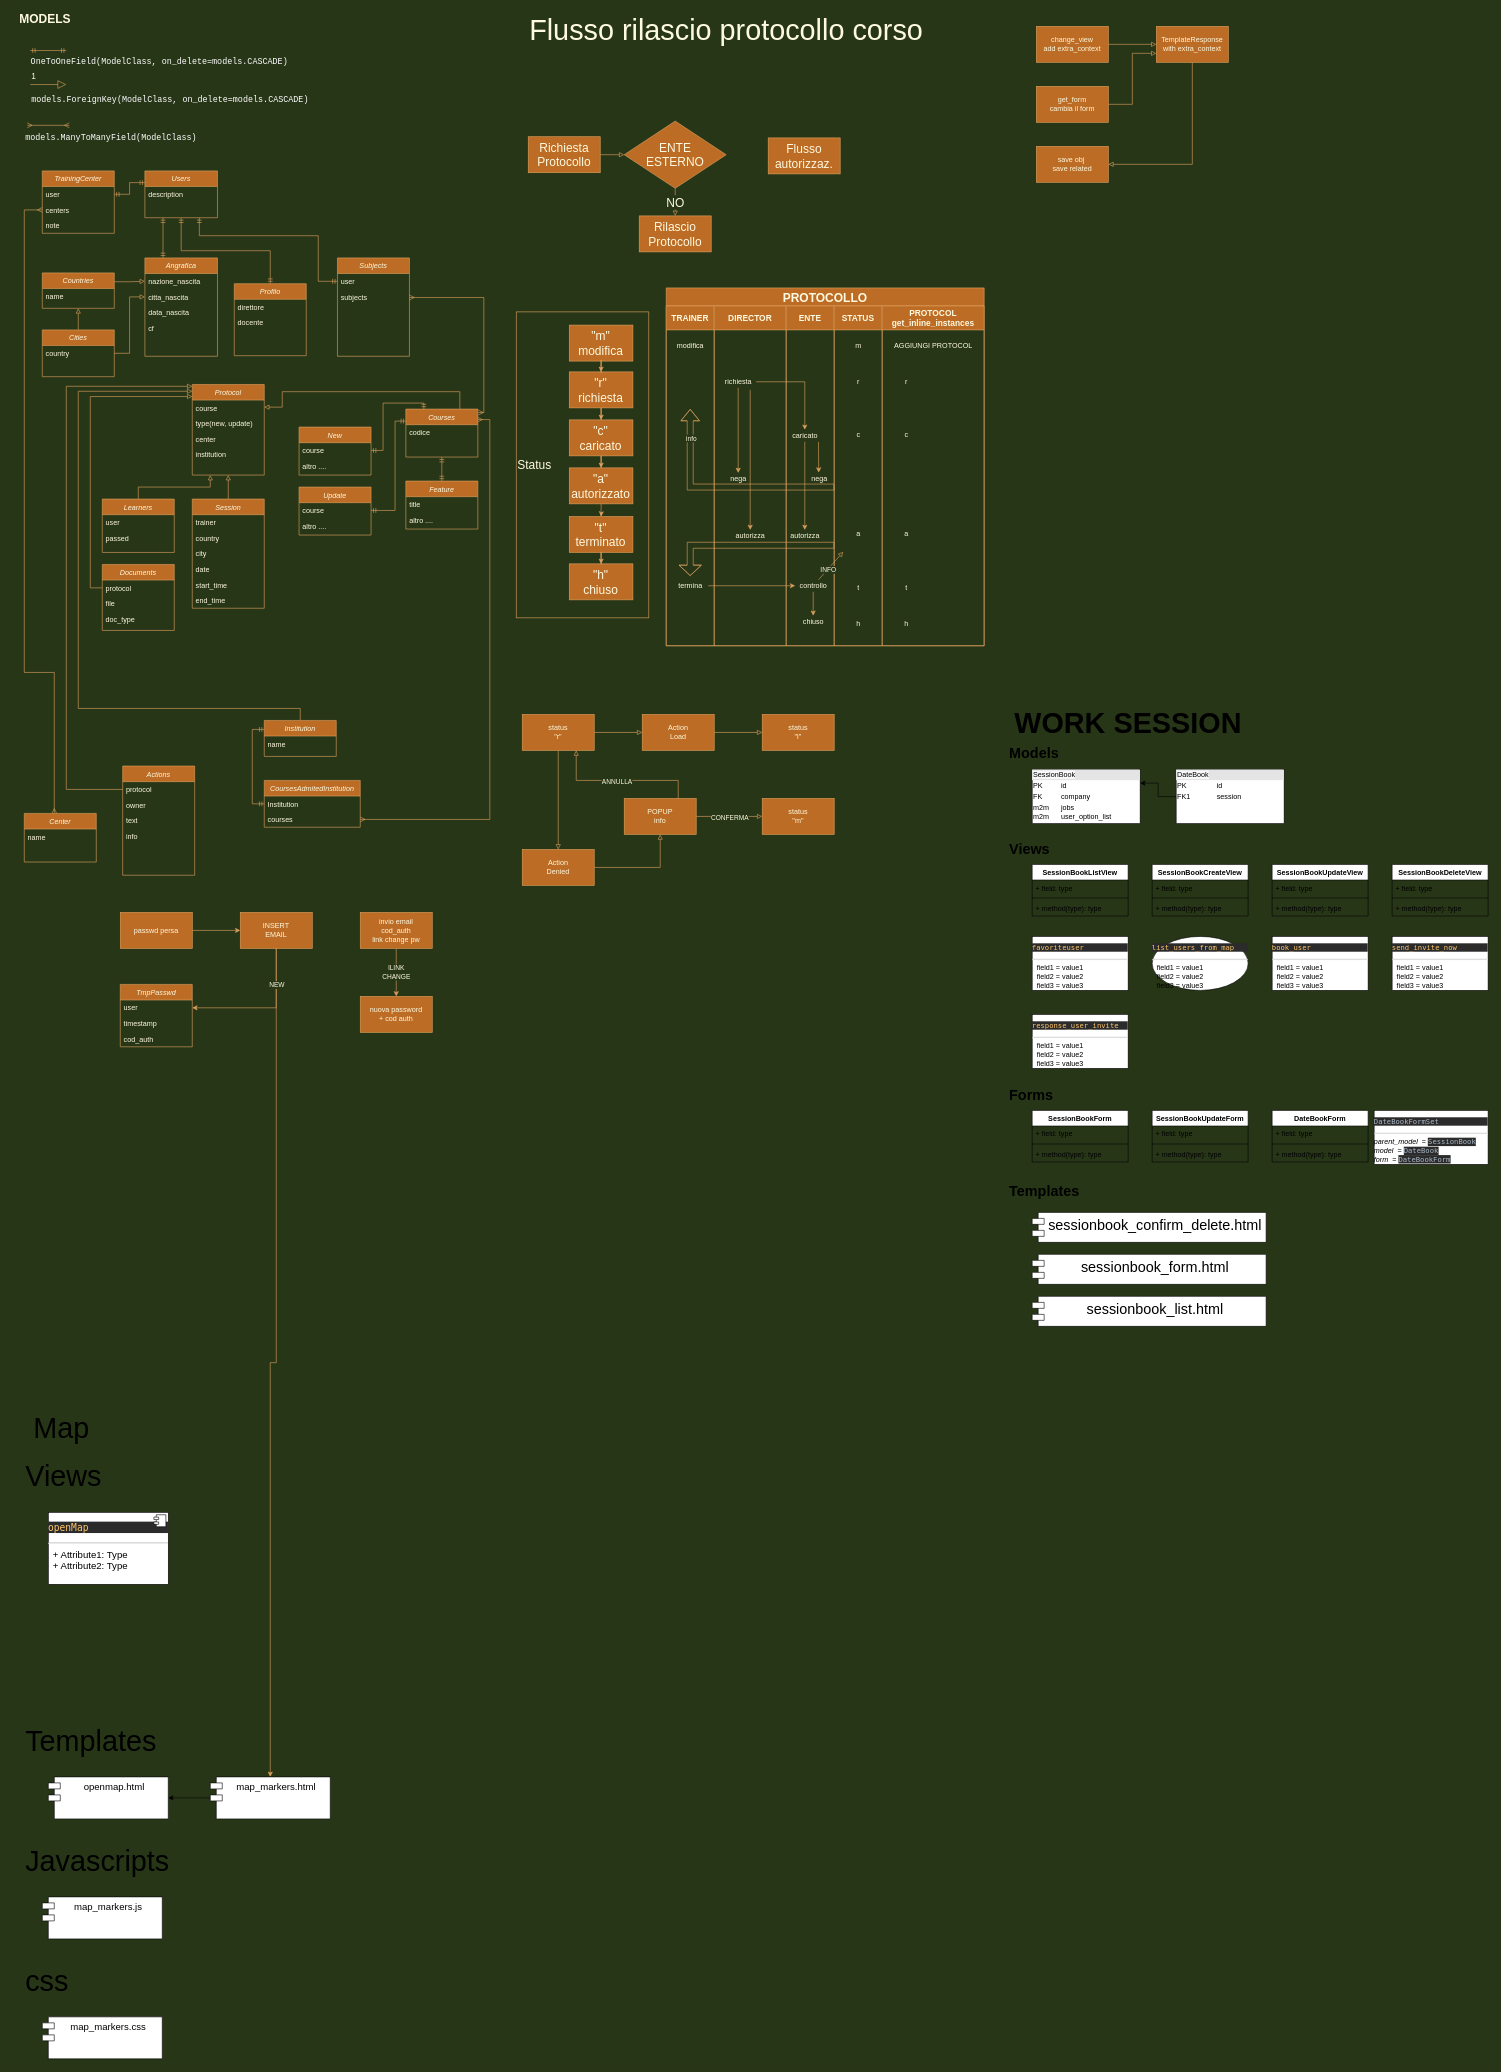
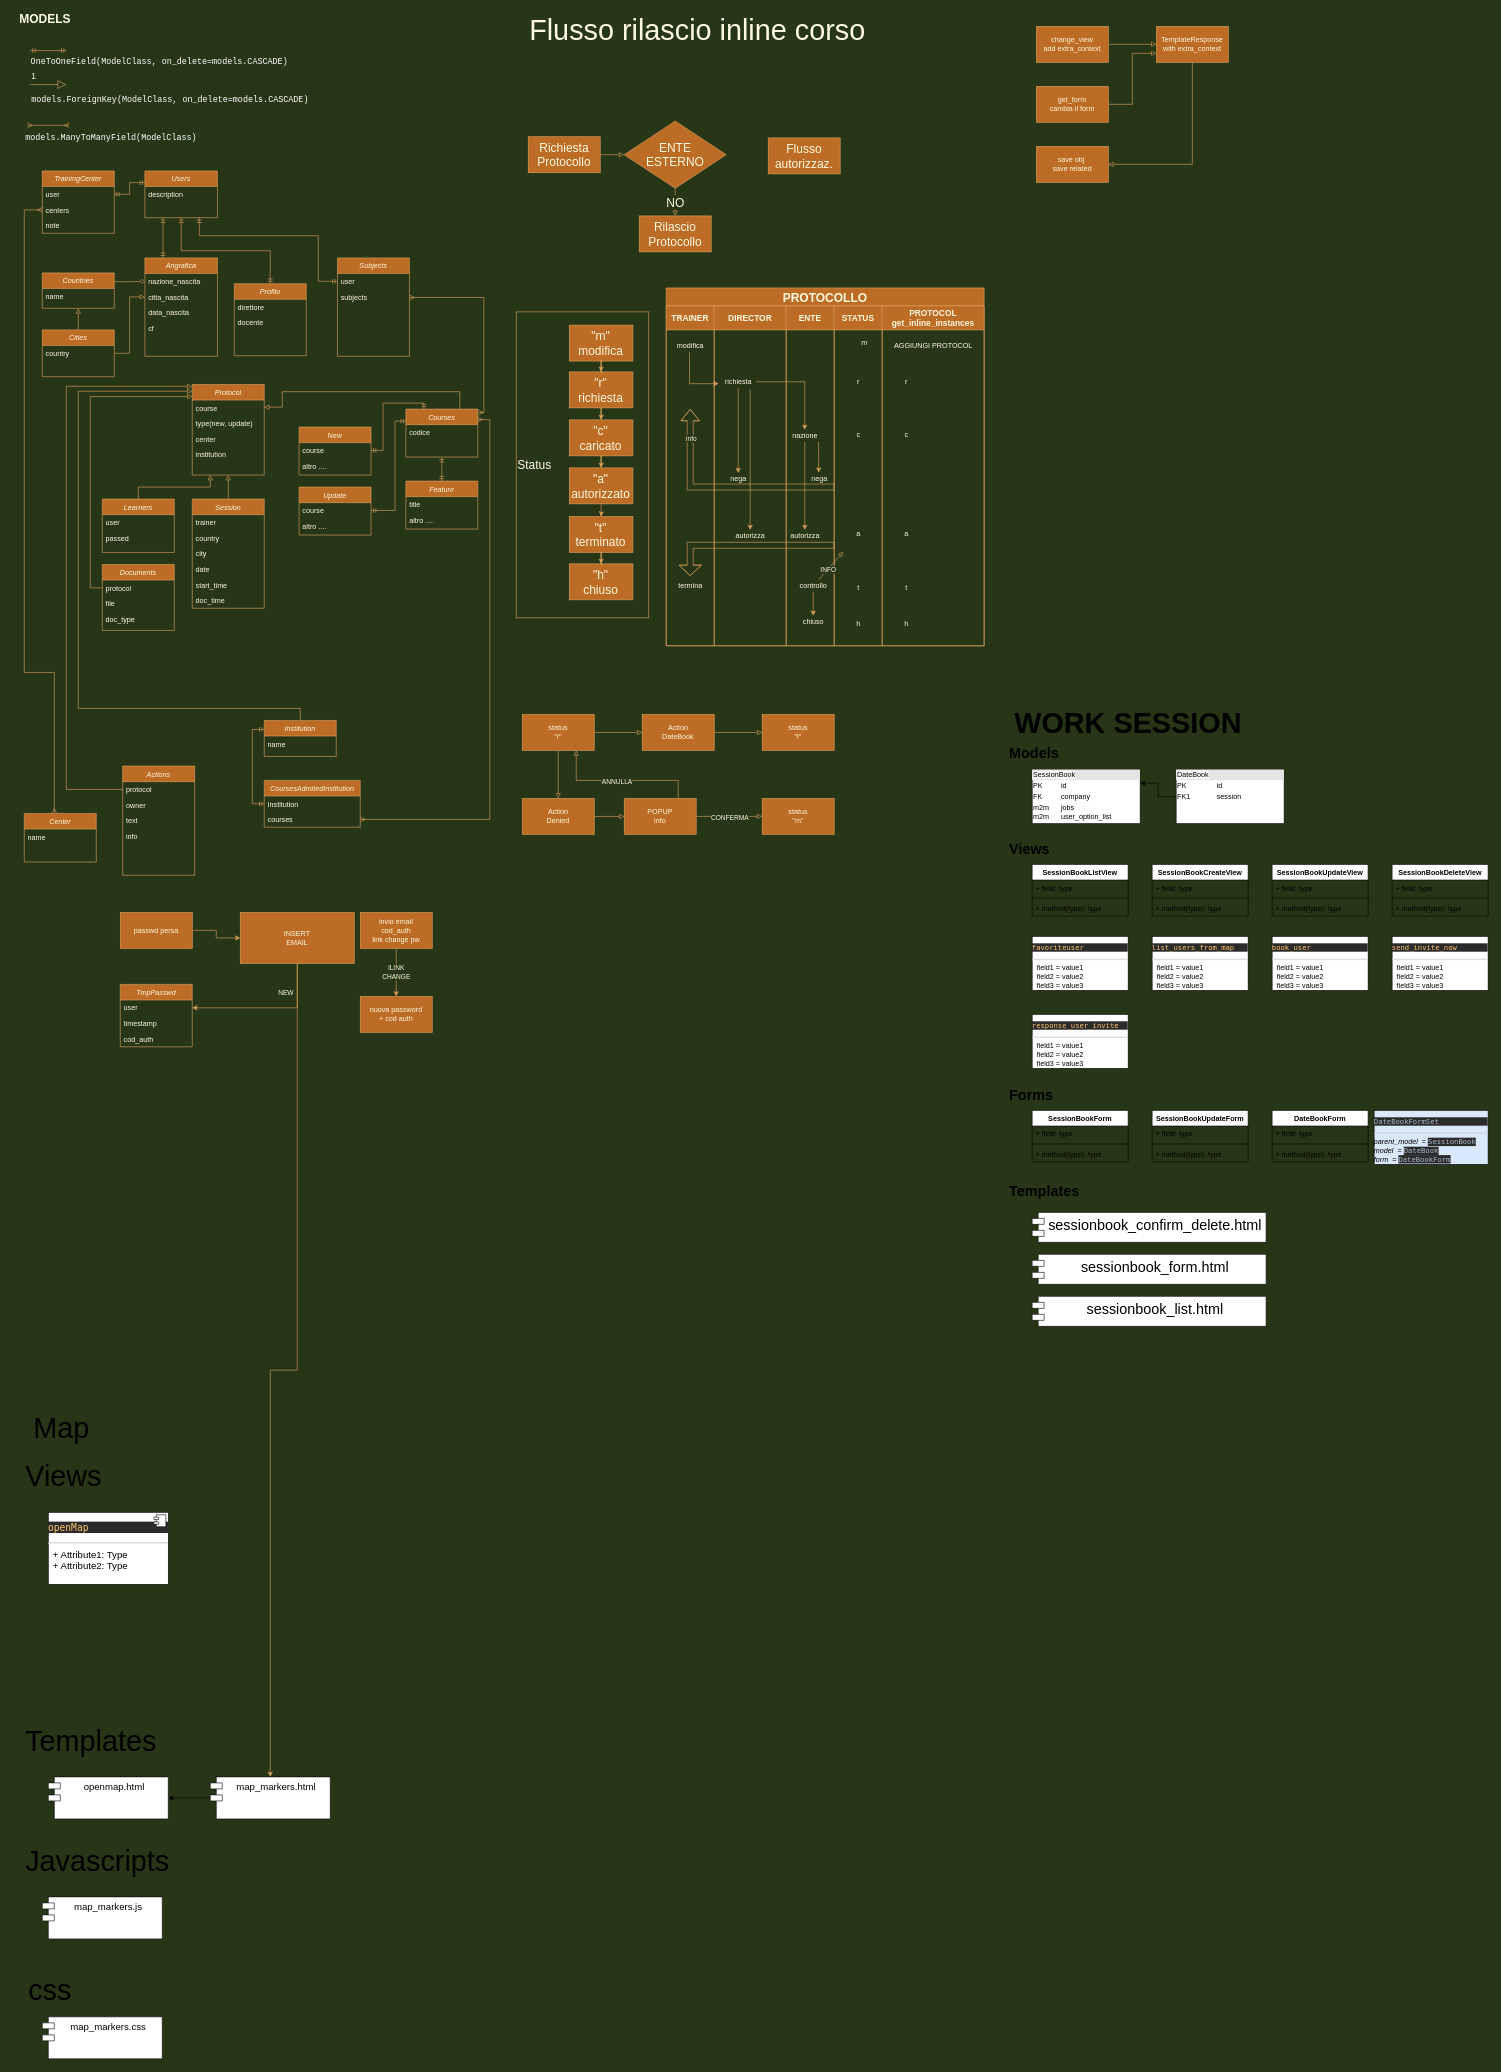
(754, 30) -> (718, 30)
(138, 281) -> (138, 281)
(858, 346) -> (864, 343)
none -> (690, 378)
(805, 436) -> (805, 436)
(789, 586) -> none
(211, 601) -> (211, 601)
(678, 732) -> (678, 732)
(558, 867) -> (558, 816)
(276, 930) -> (297, 938)
(1200, 963) -> (1200, 963)
(1431, 1137) -> (1431, 1137)
(96, 1981) -> (99, 1990)
